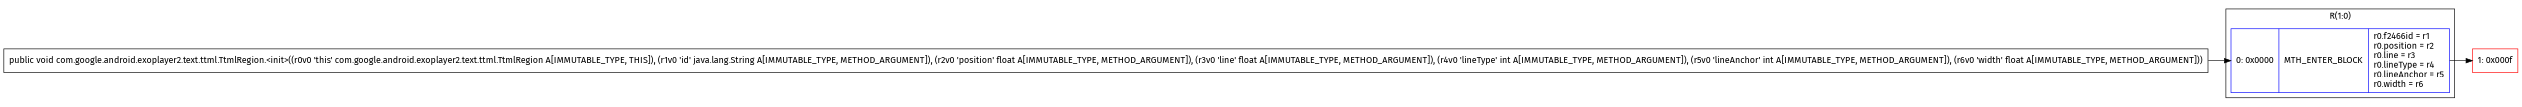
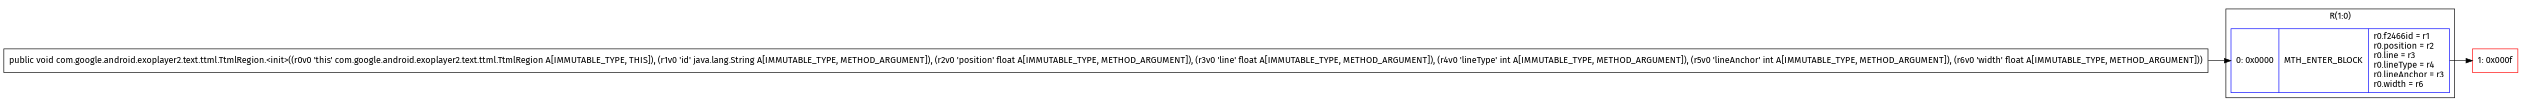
(2409, 75) -> (2409, 75)
